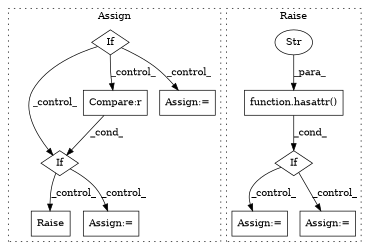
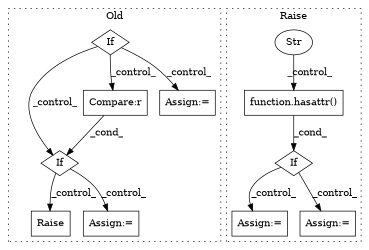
(115, 16) -> (115, 16)
(310, 73) -> (310, 73)
